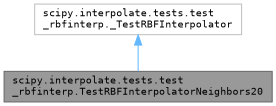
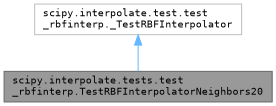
(138, 19) -> (138, 19)
